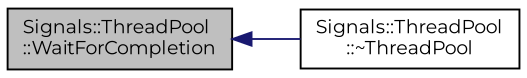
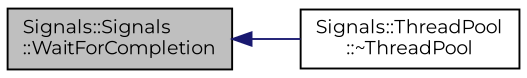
(120, 39) -> (120, 39)
